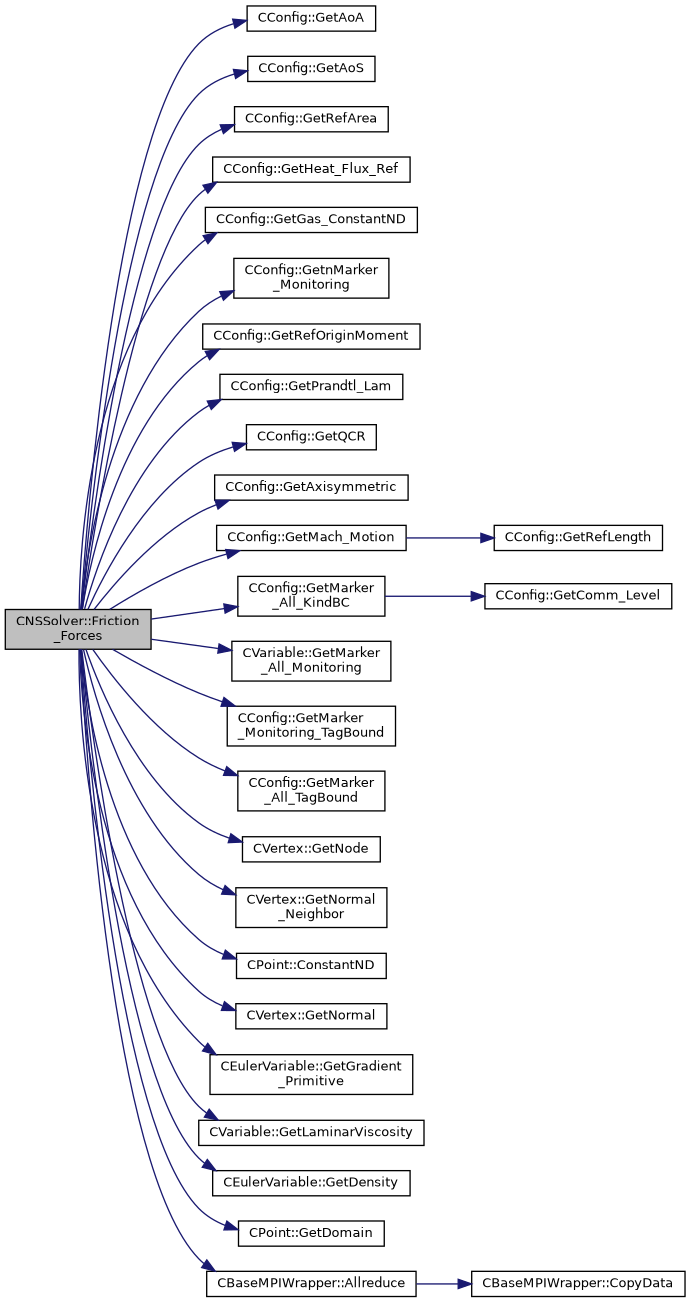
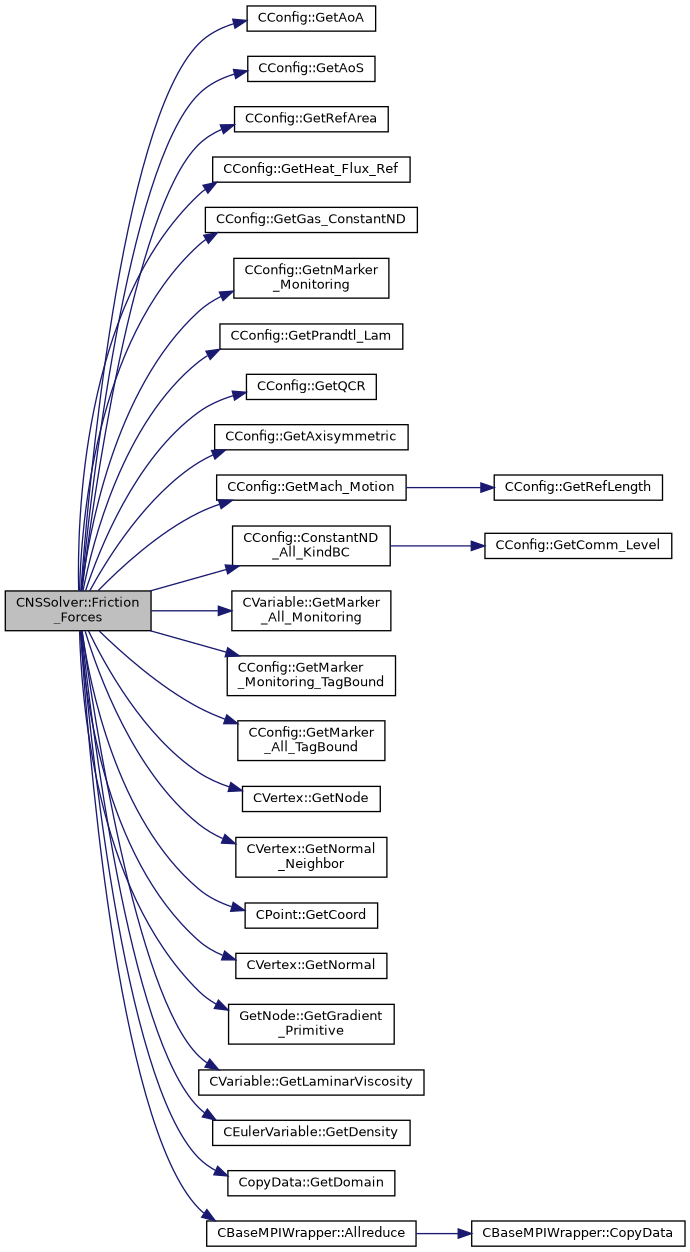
(311, 337) -> none
(311, 596) -> (311, 546)
(311, 966) -> (311, 916)
(311, 1075) -> (311, 1024)
(311, 1234) -> (311, 1183)
